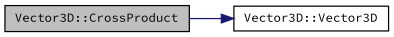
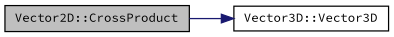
(97, 19) -> (97, 19)
